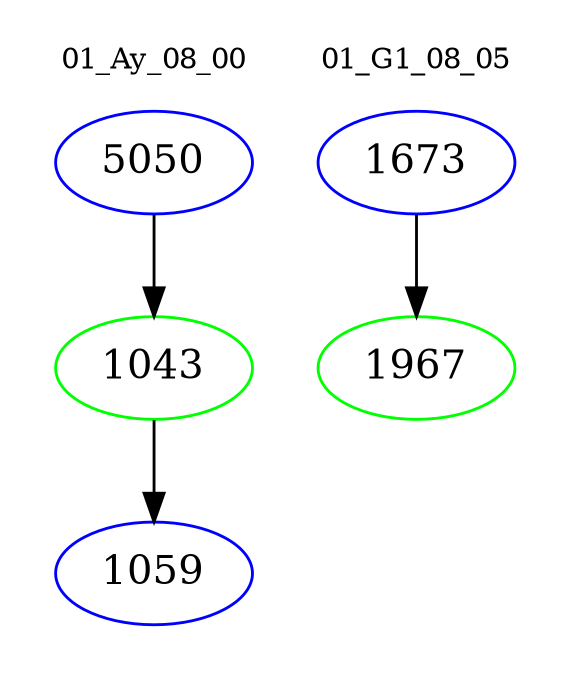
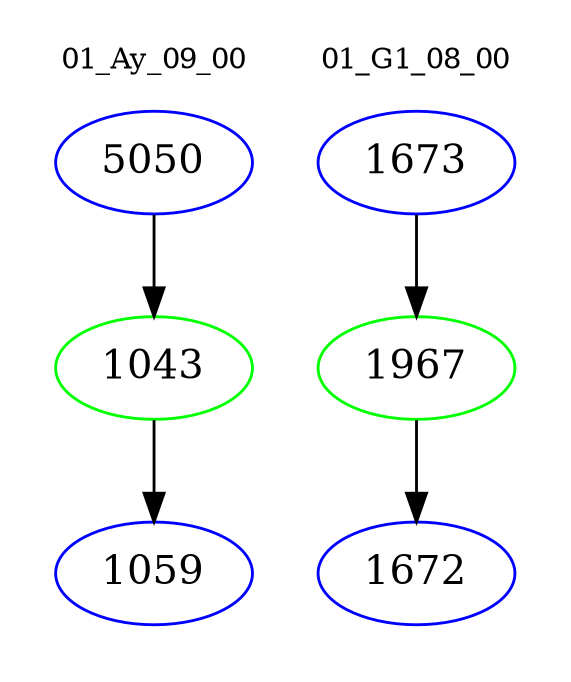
(154, 61) -> (154, 61)
(417, 61) -> (417, 61)
none -> (417, 573)
